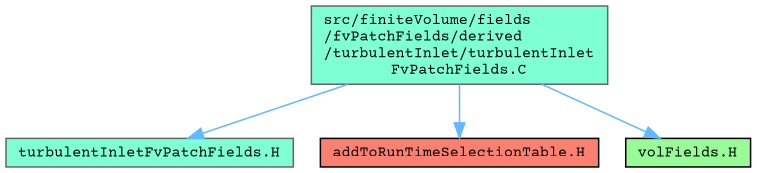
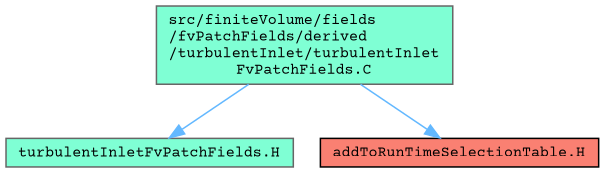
(688, 153) -> none
